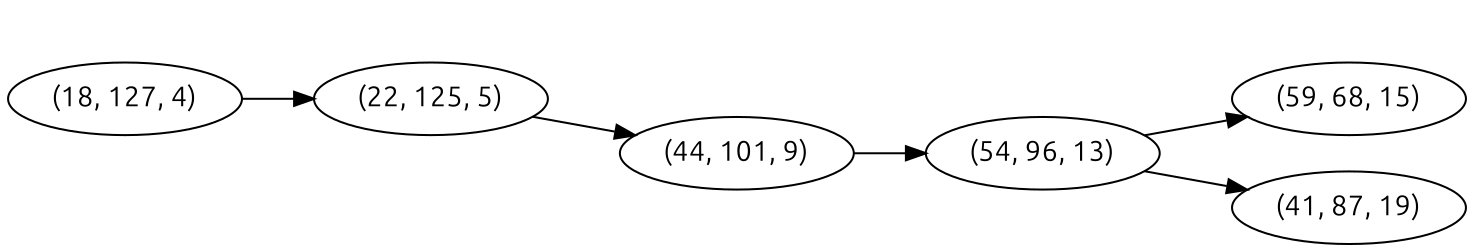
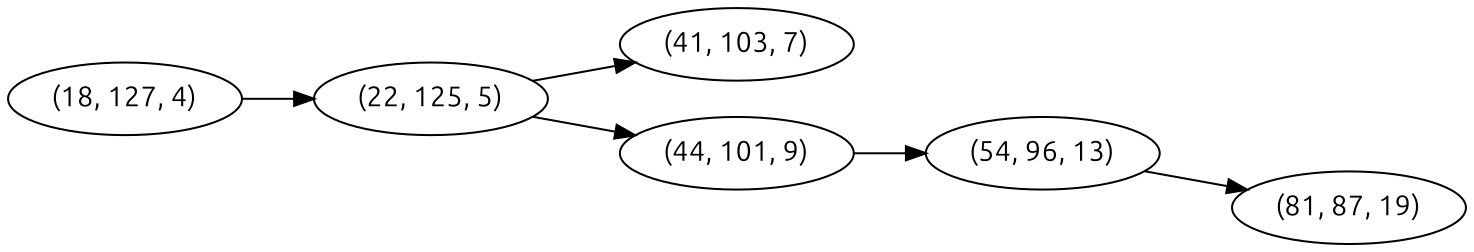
none -> (737, 44)
(1349, 99) -> none
(1349, 208) -> (1349, 208)
